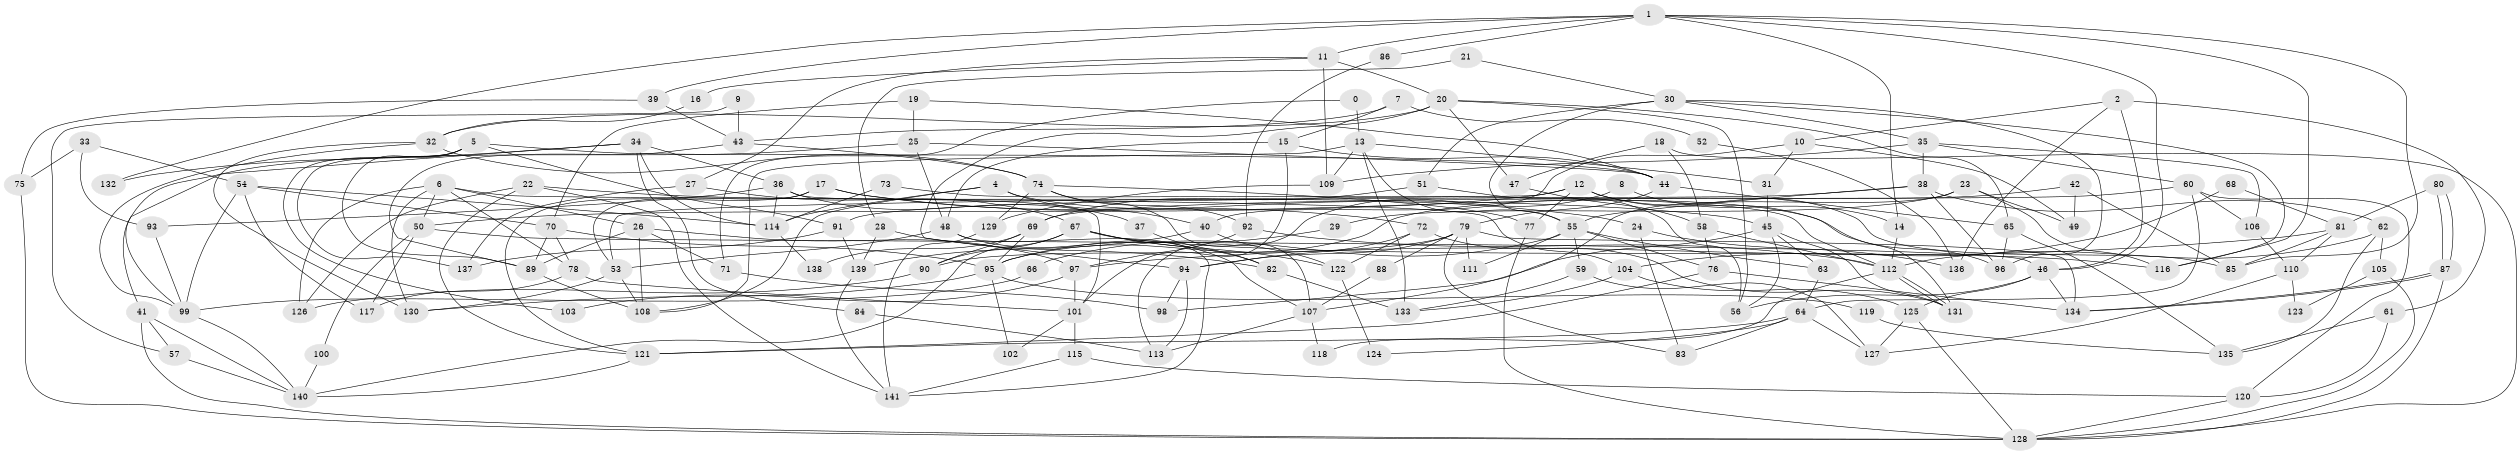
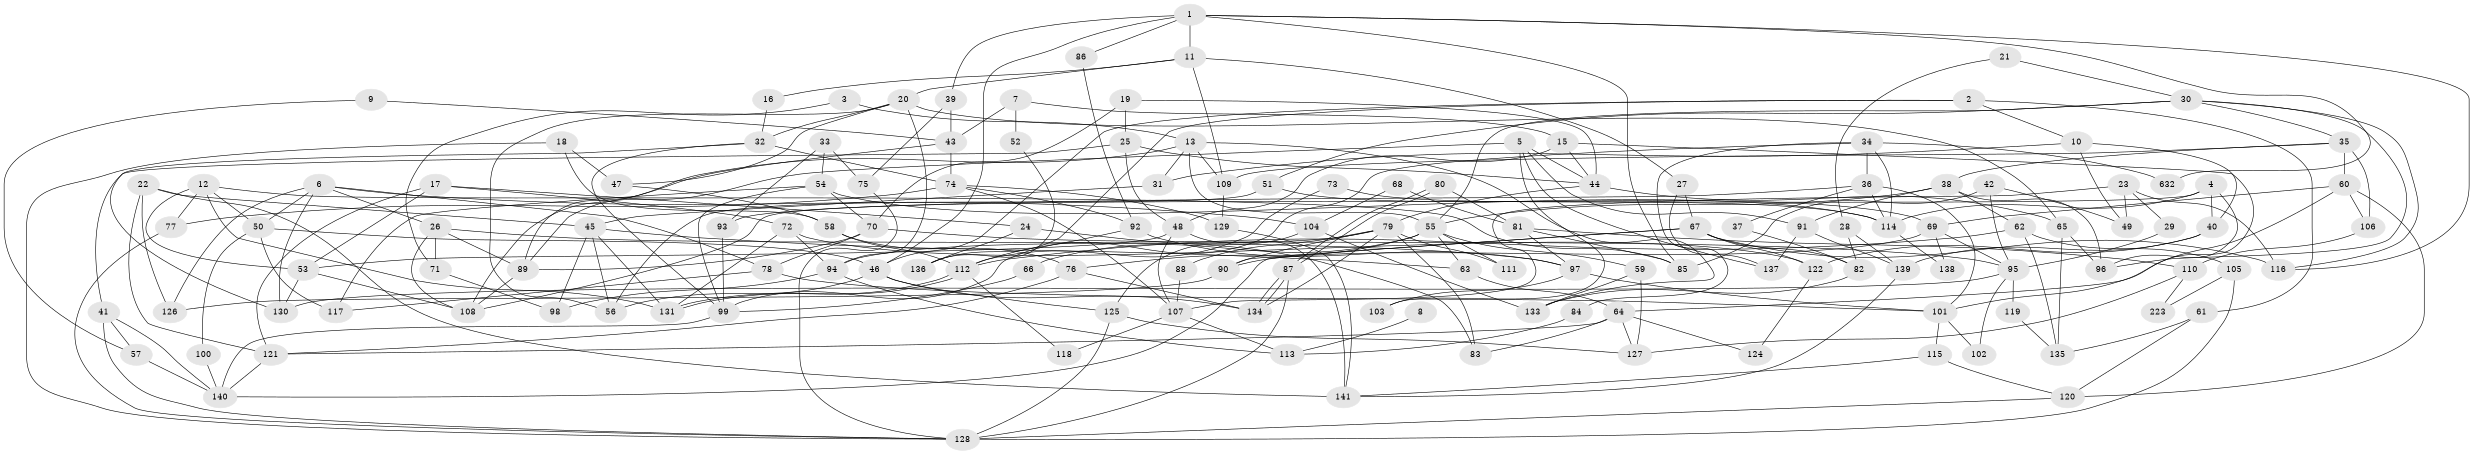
(1356, 100) -> (845, 100)
(109, 185) -> (2168, 185)
(1900, 227) -> none
(2296, 312) -> (2158, 312)
